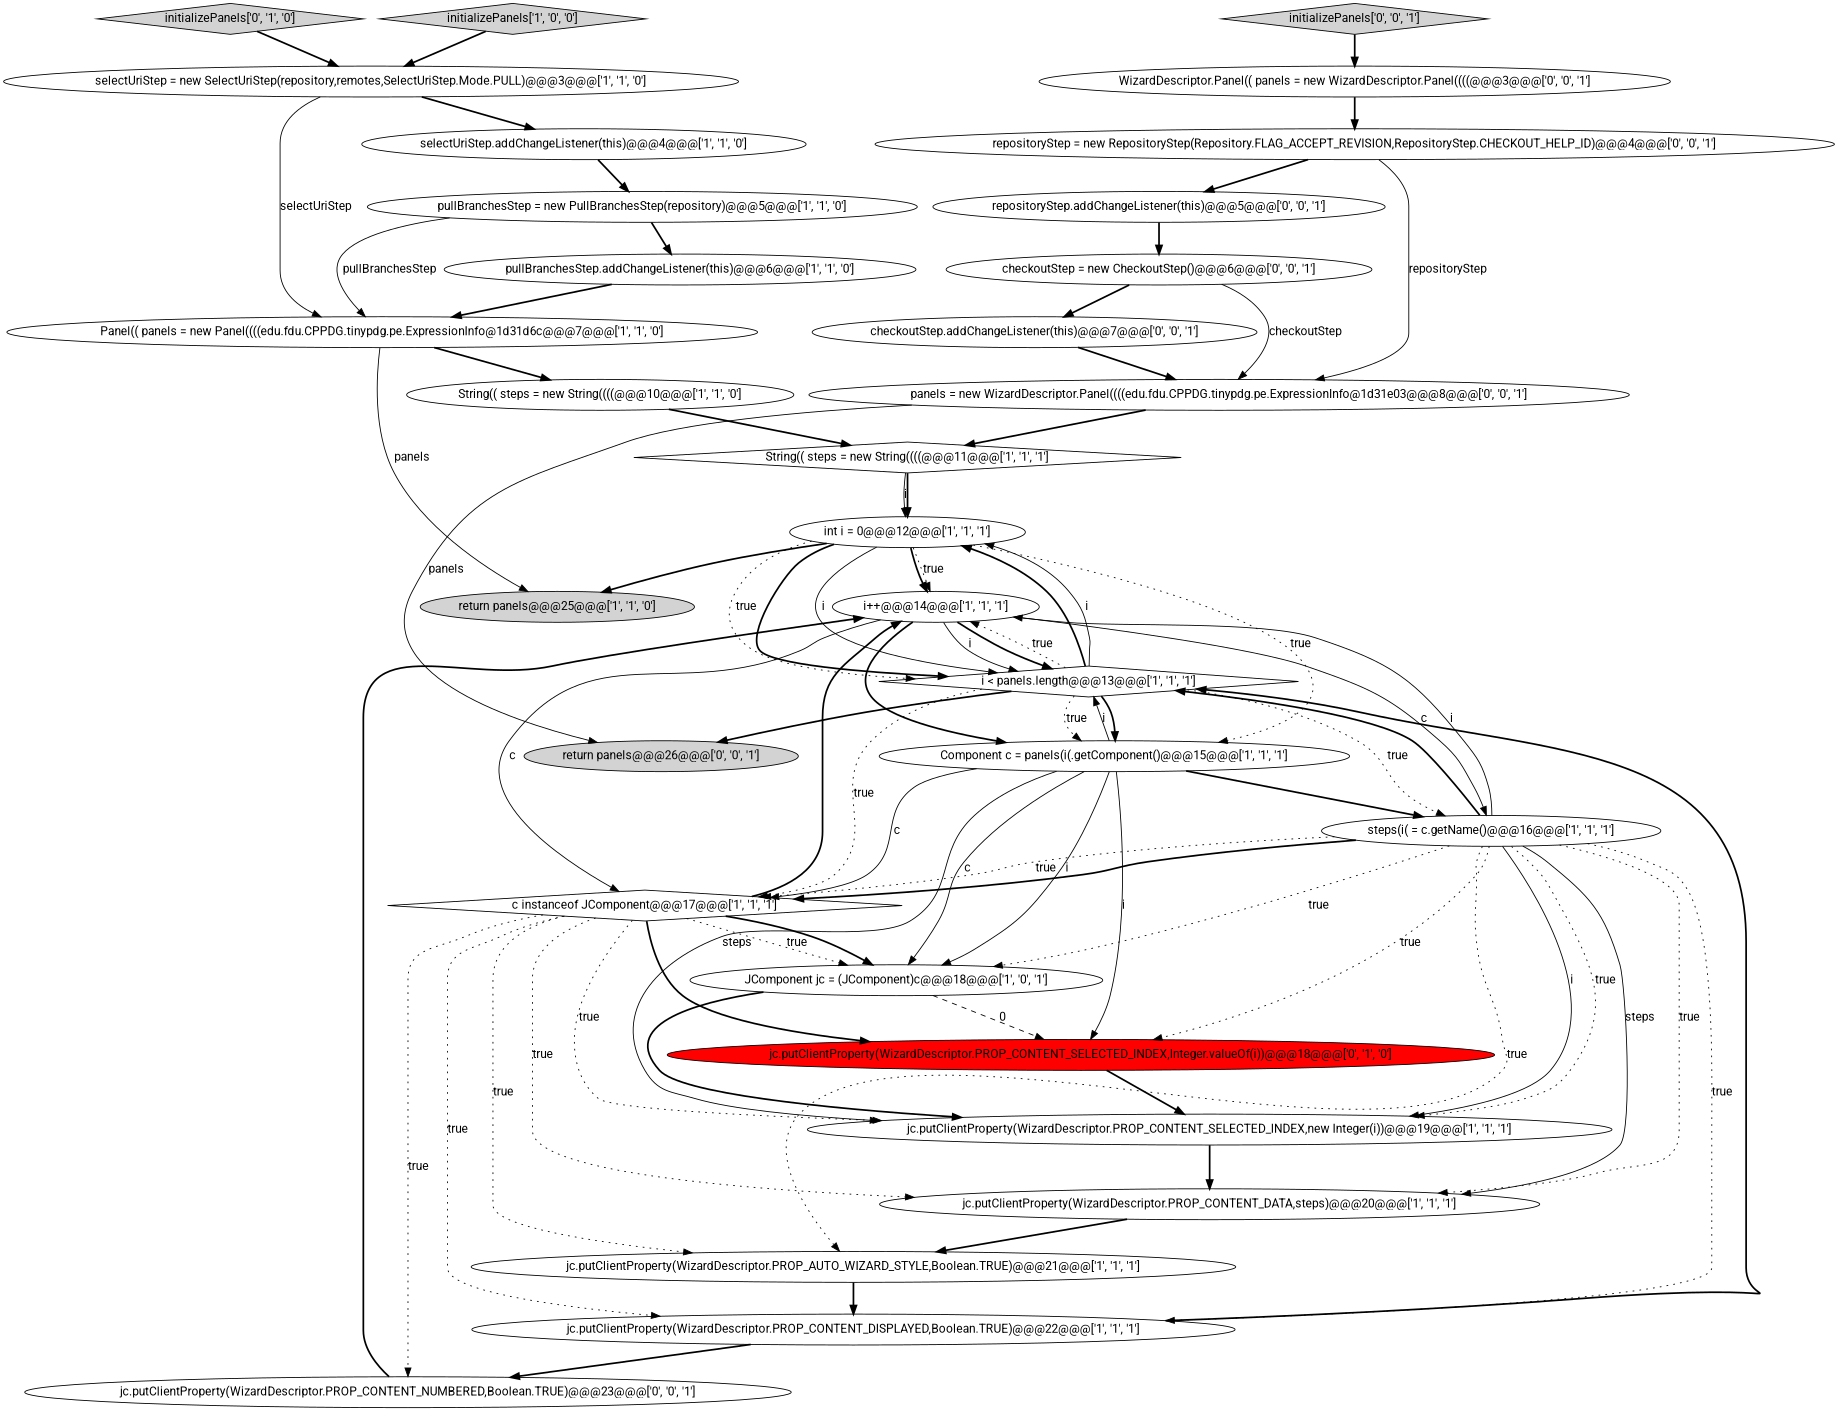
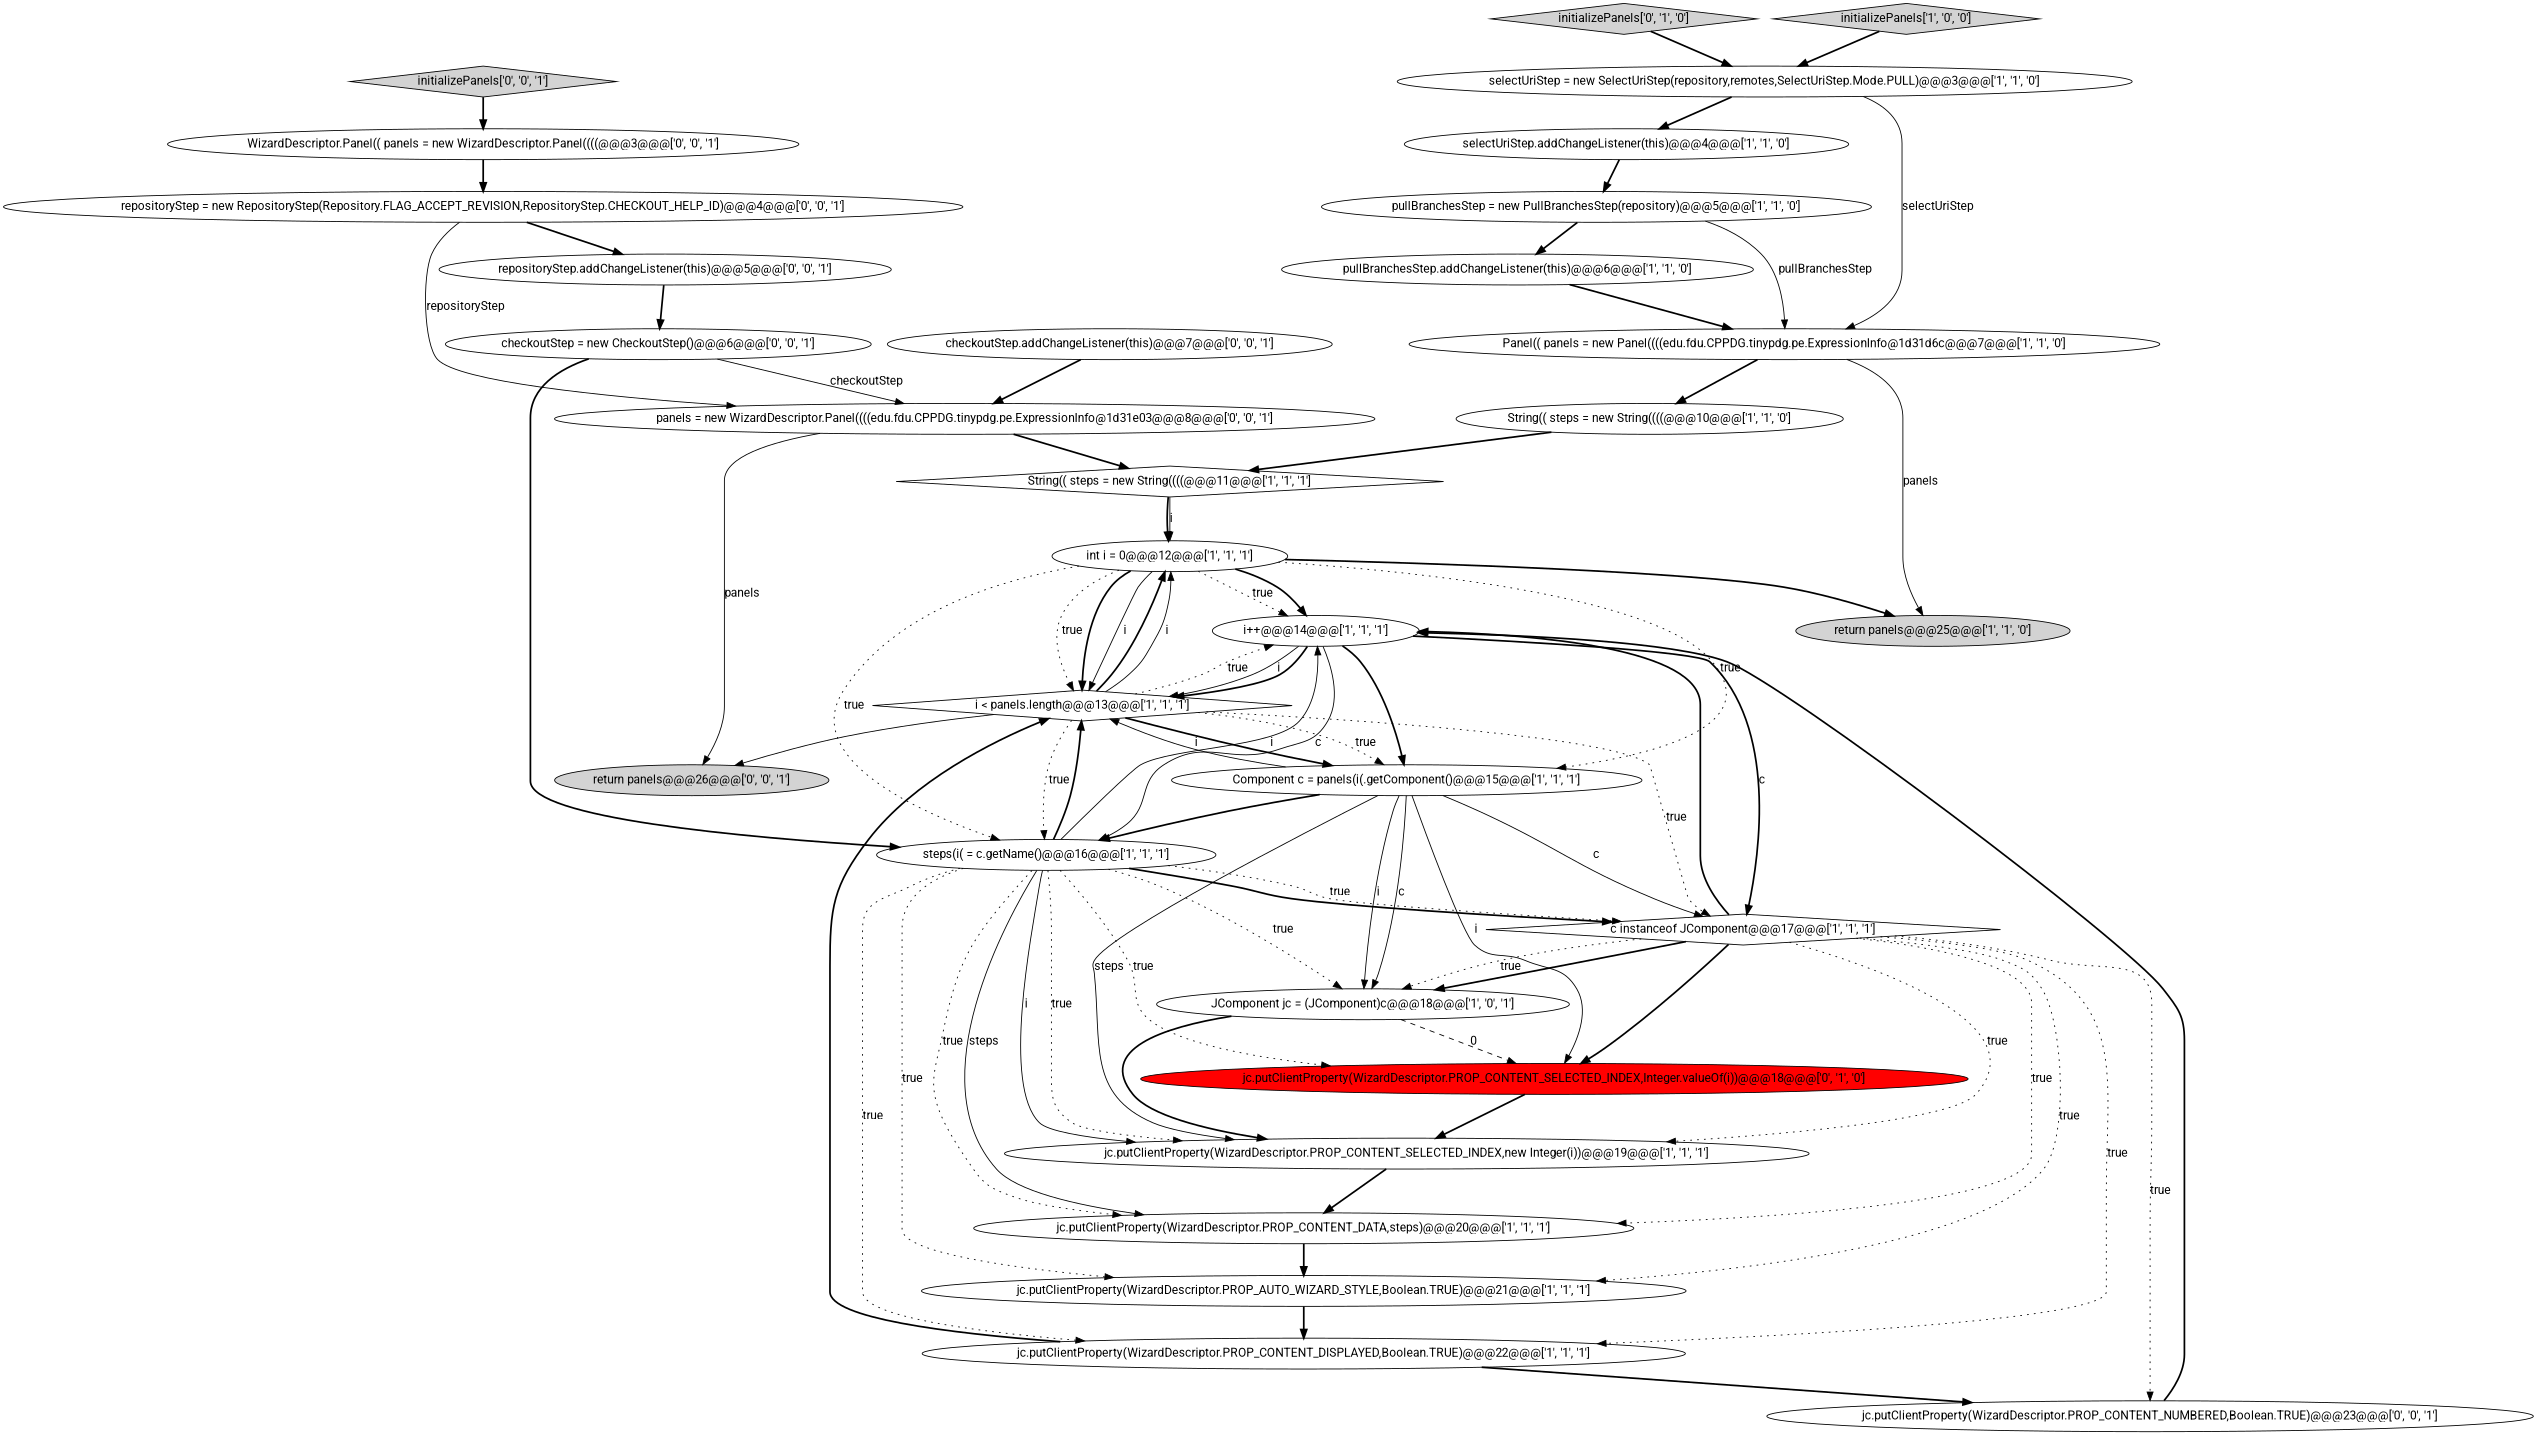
(1101, 299) -> (530, 741)
none -> (855, 676)
(590, 682) -> (1648, 651)
(868, 712) -> (867, 732)
